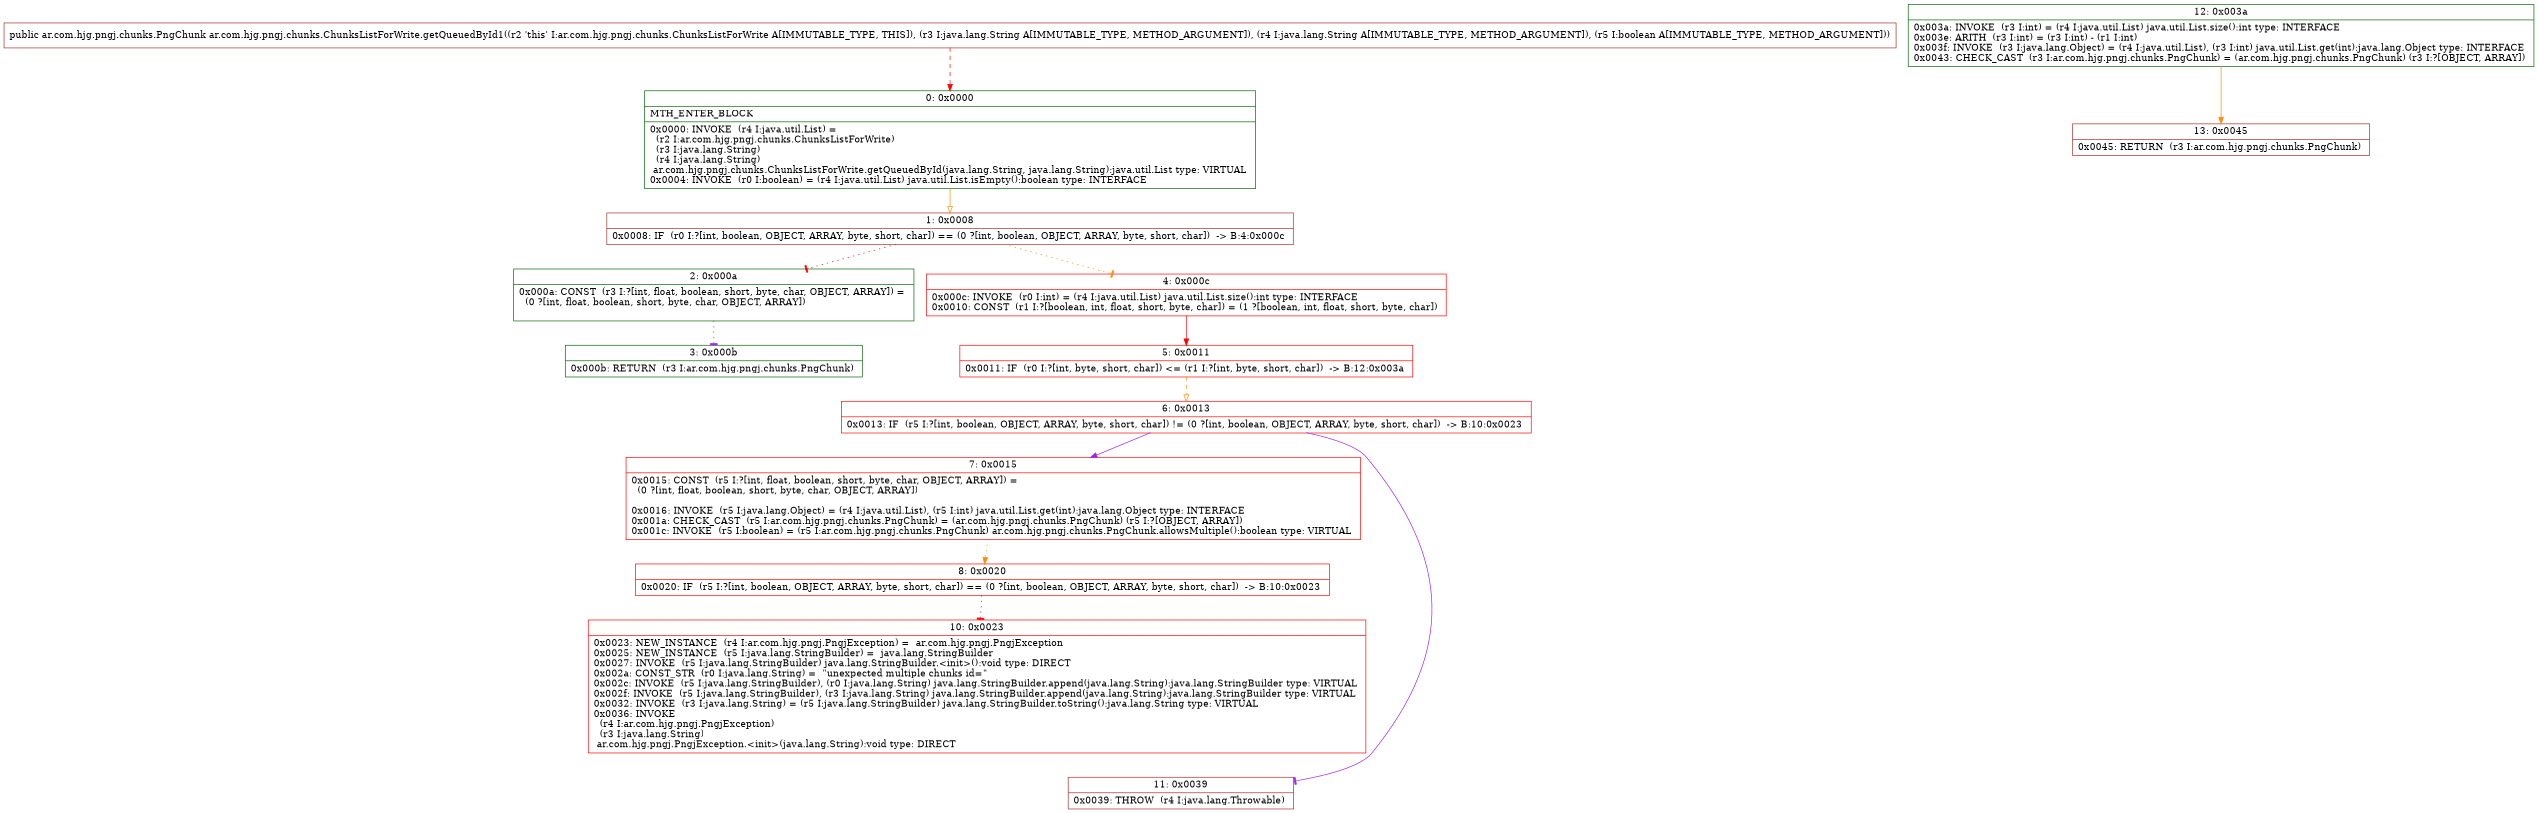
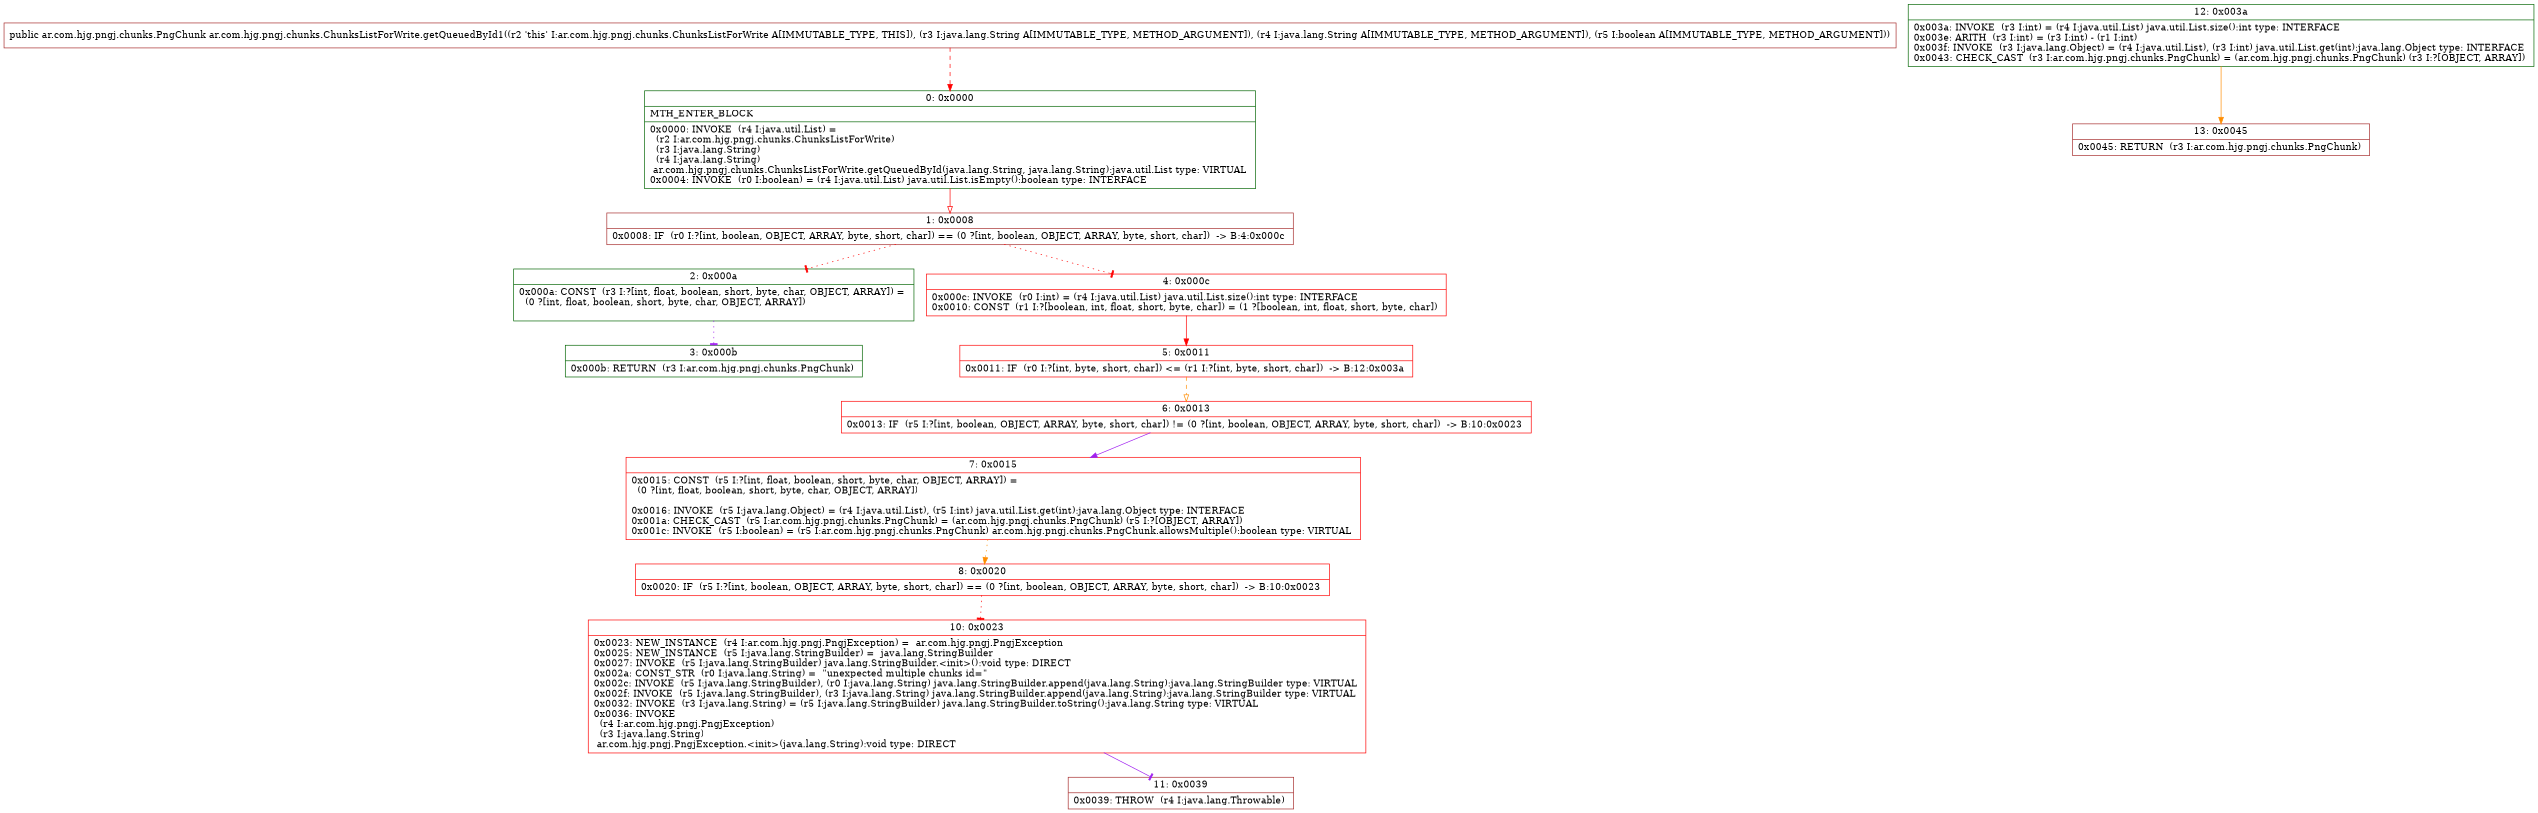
(950, 197) -> (950, 197)
(1057, 259) -> (1057, 259)
(1431, 612) -> (1126, 764)
